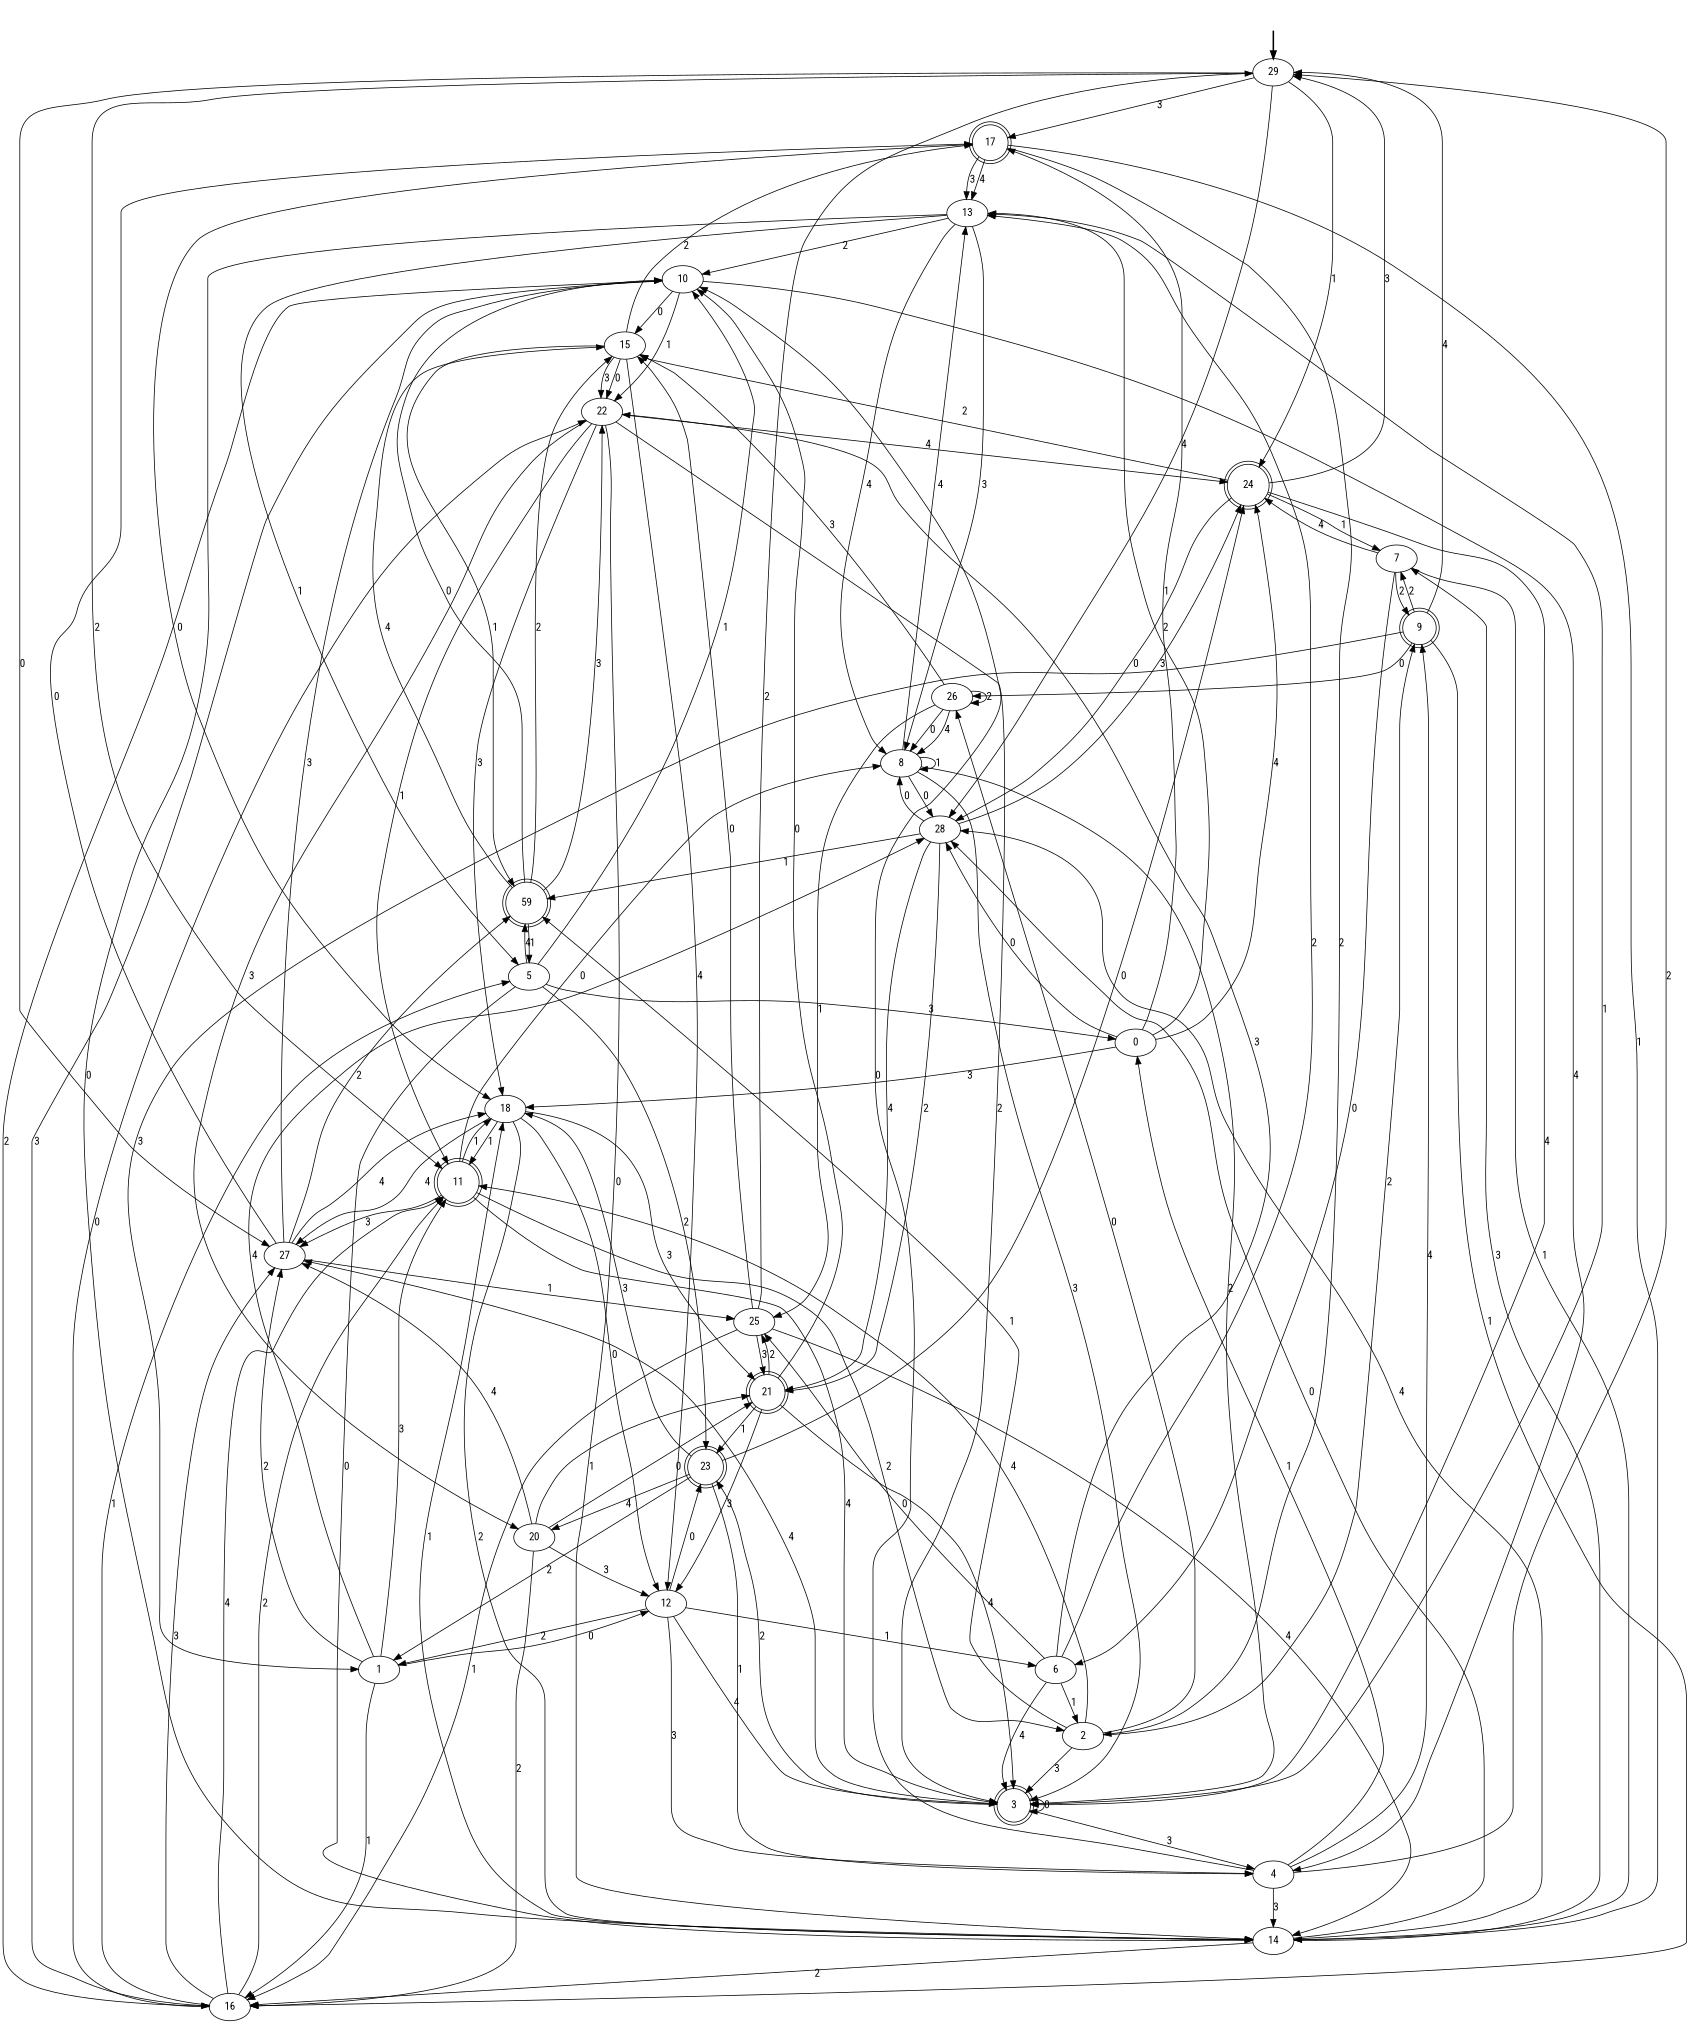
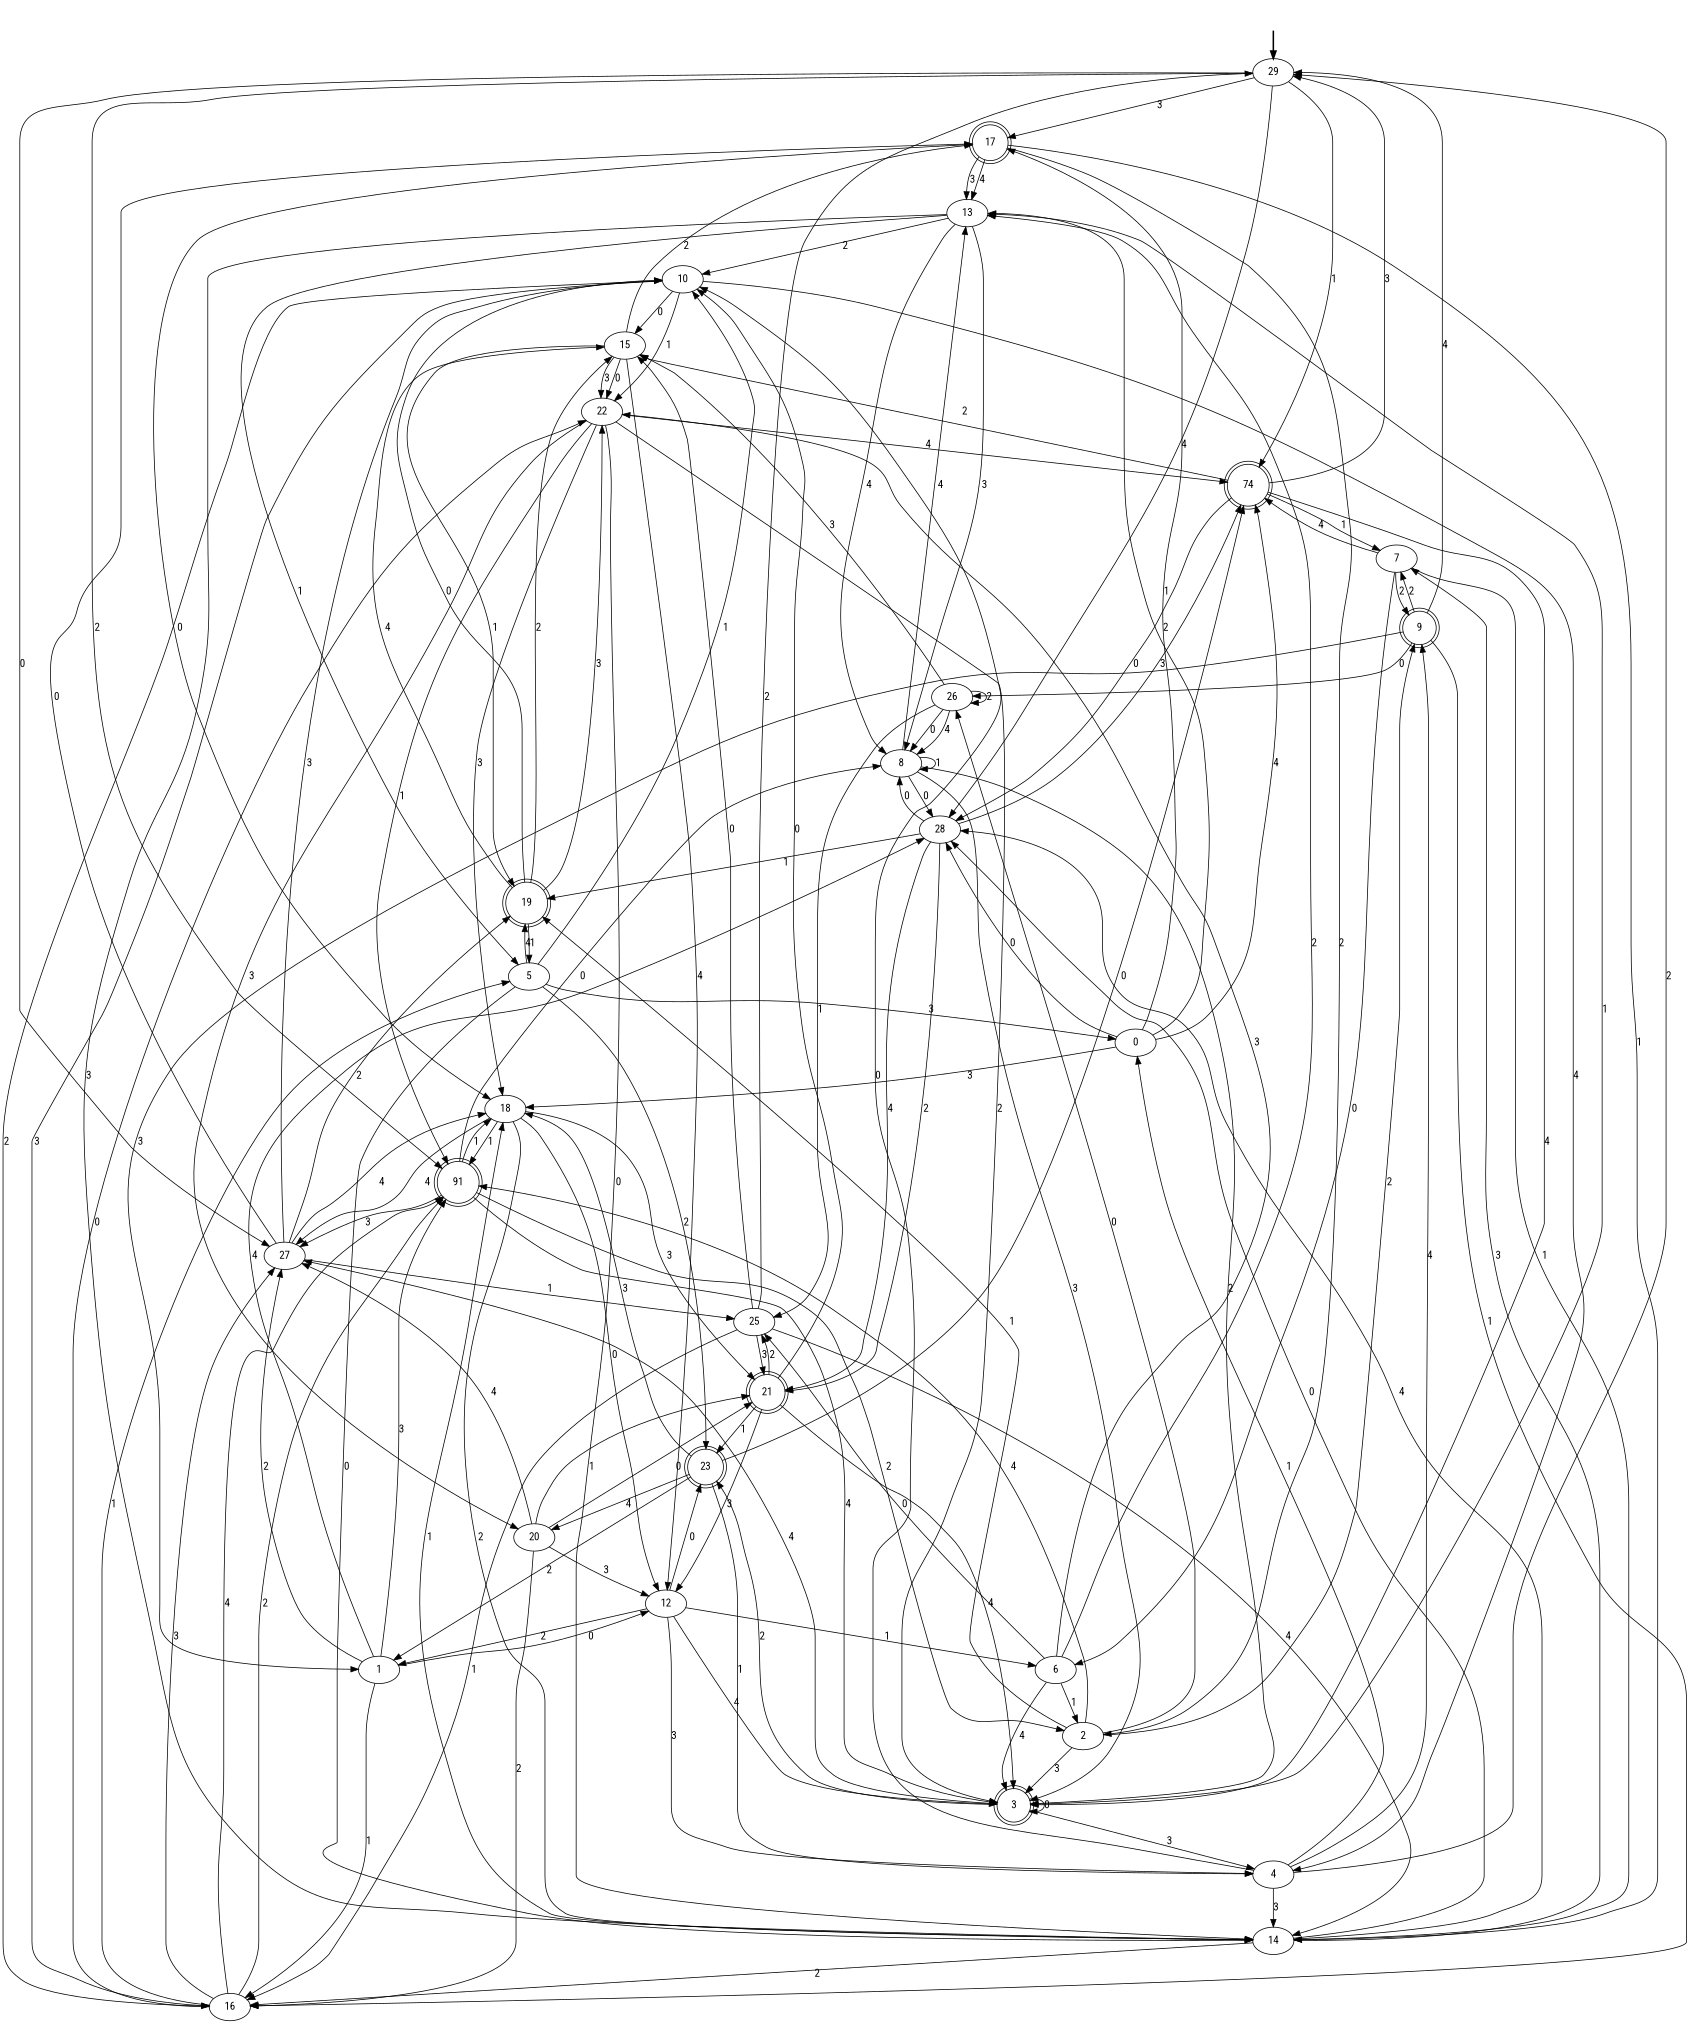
(1248, 485) -> (1248, 485)
(527, 903) -> (527, 903)
(89, 1076) -> (89, 1076)
(458, 1182) -> (458, 1182)
